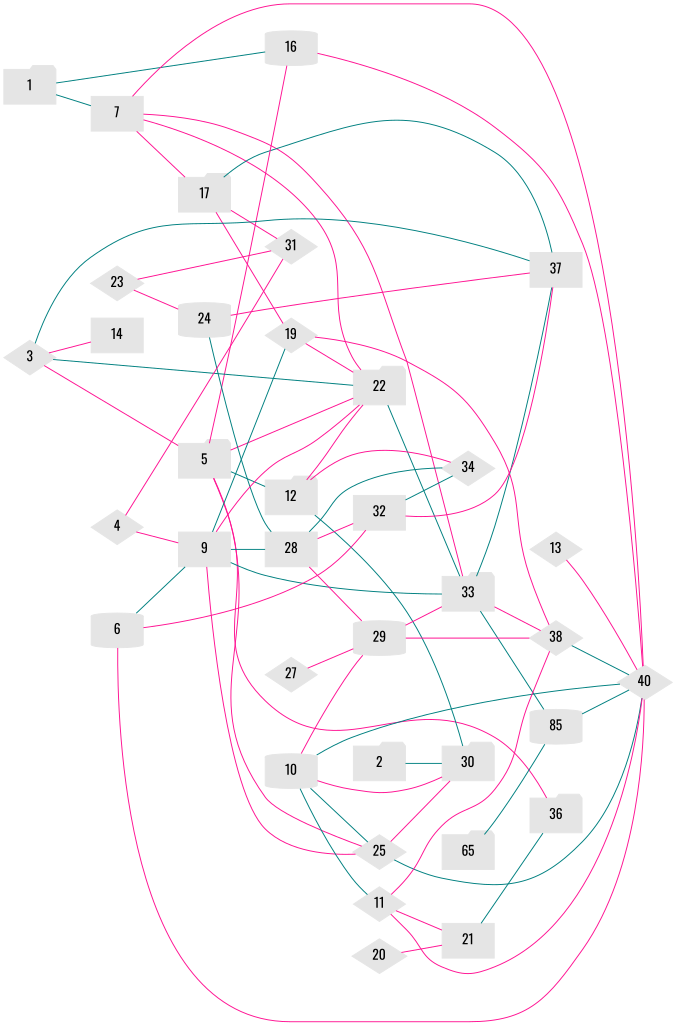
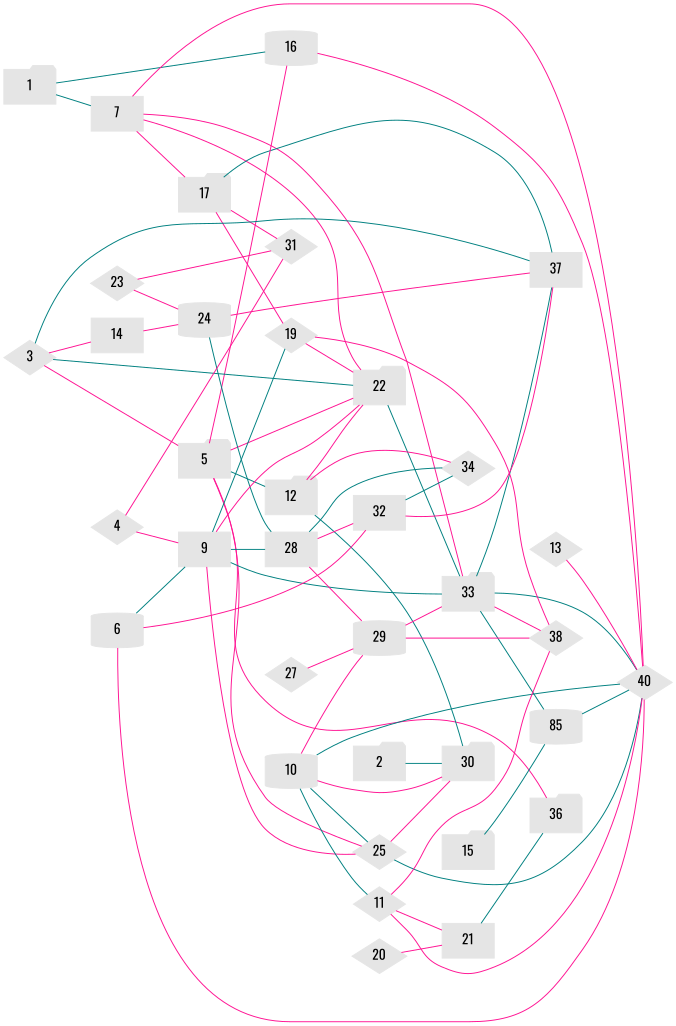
none -> (161, 328)
(600, 660) -> (578, 610)
(468, 852) -> (468, 852)
